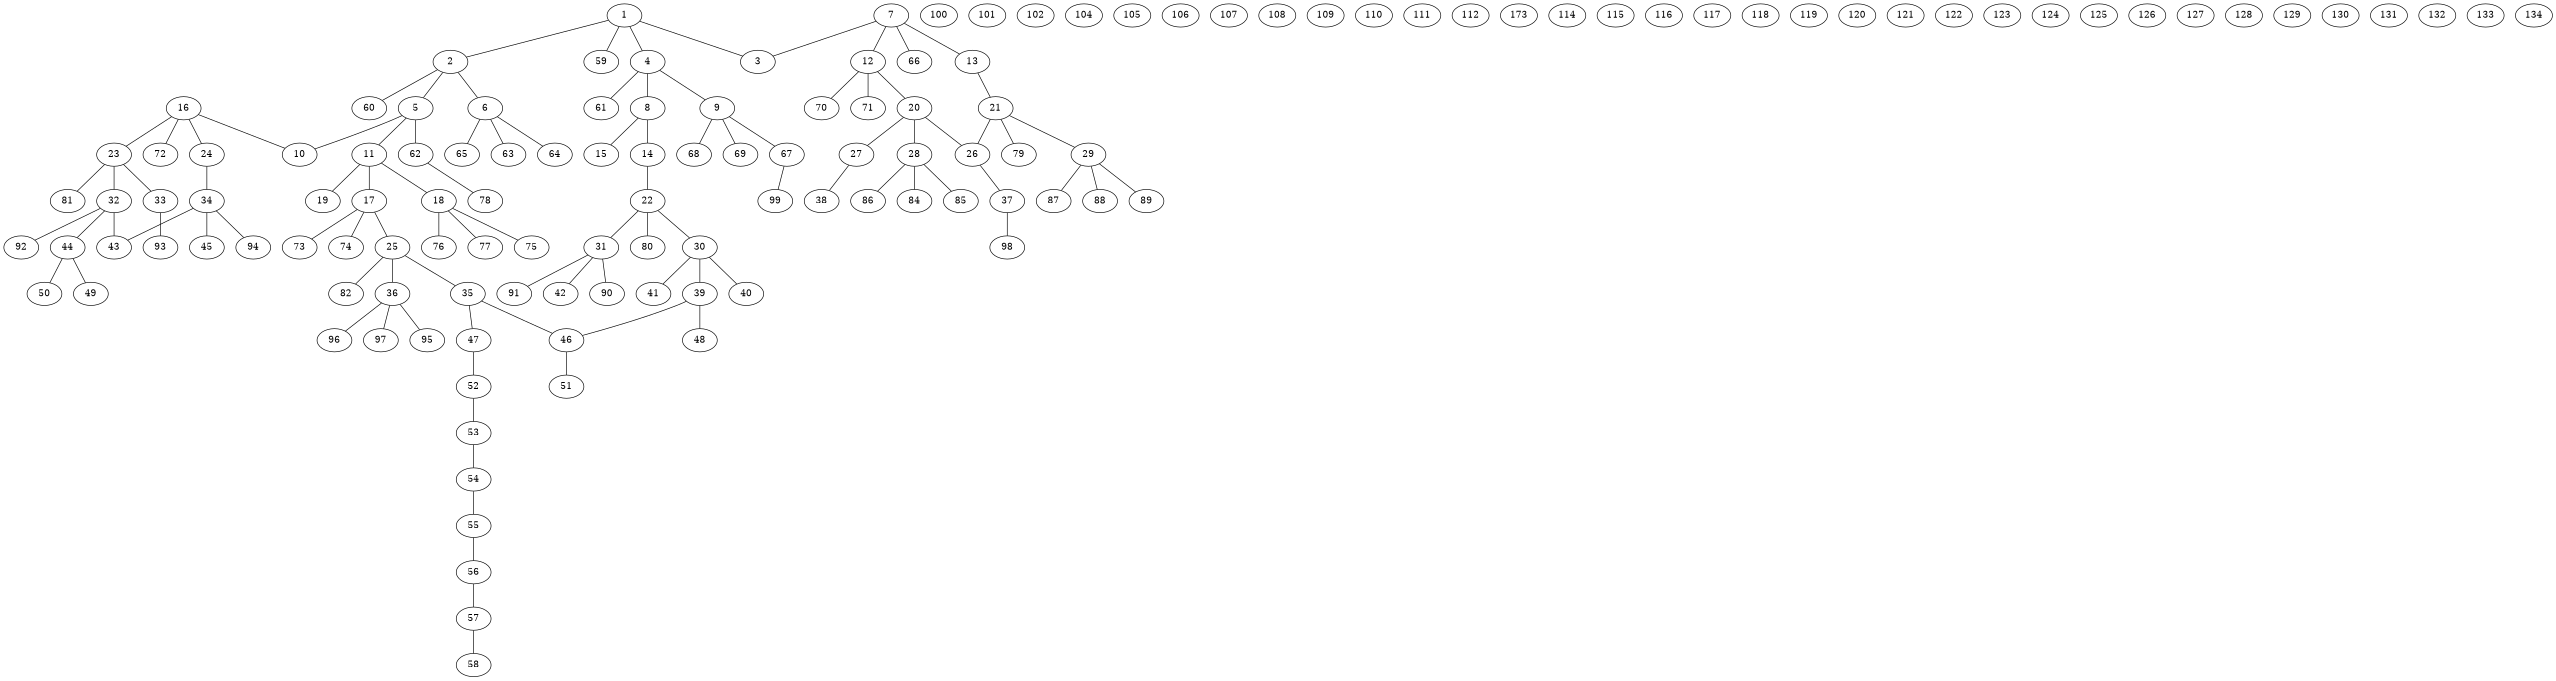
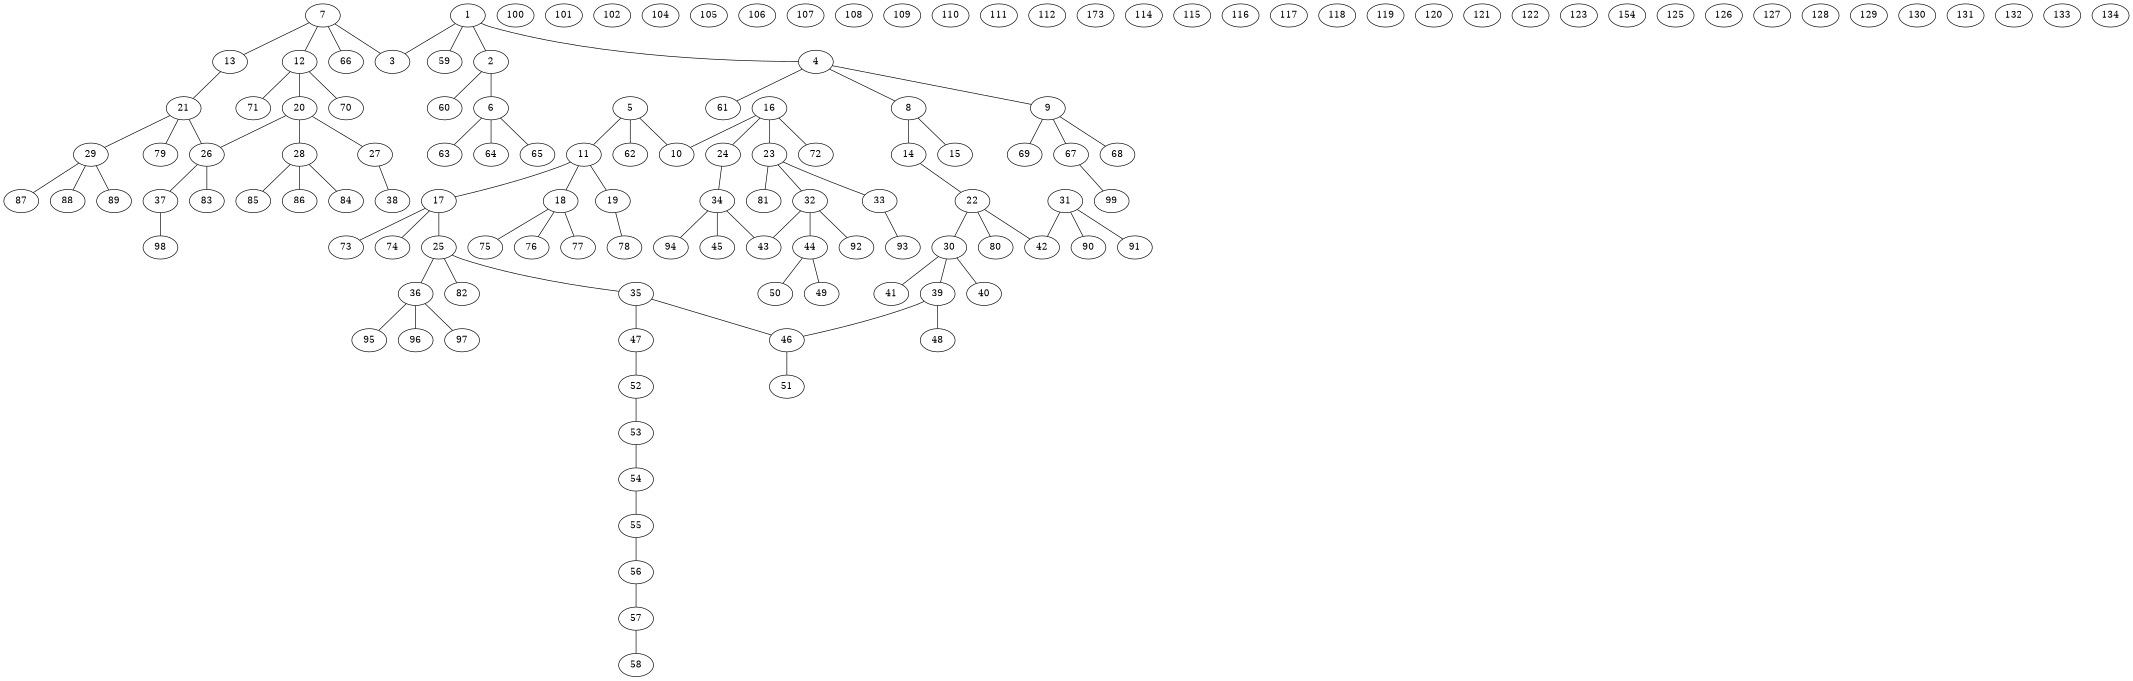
(2051, 15) -> (1627, 15)
(433, 85) -> none
(451, 178) -> (619, 224)
none -> (207, 201)
(625, 224) -> (1007, 224)
